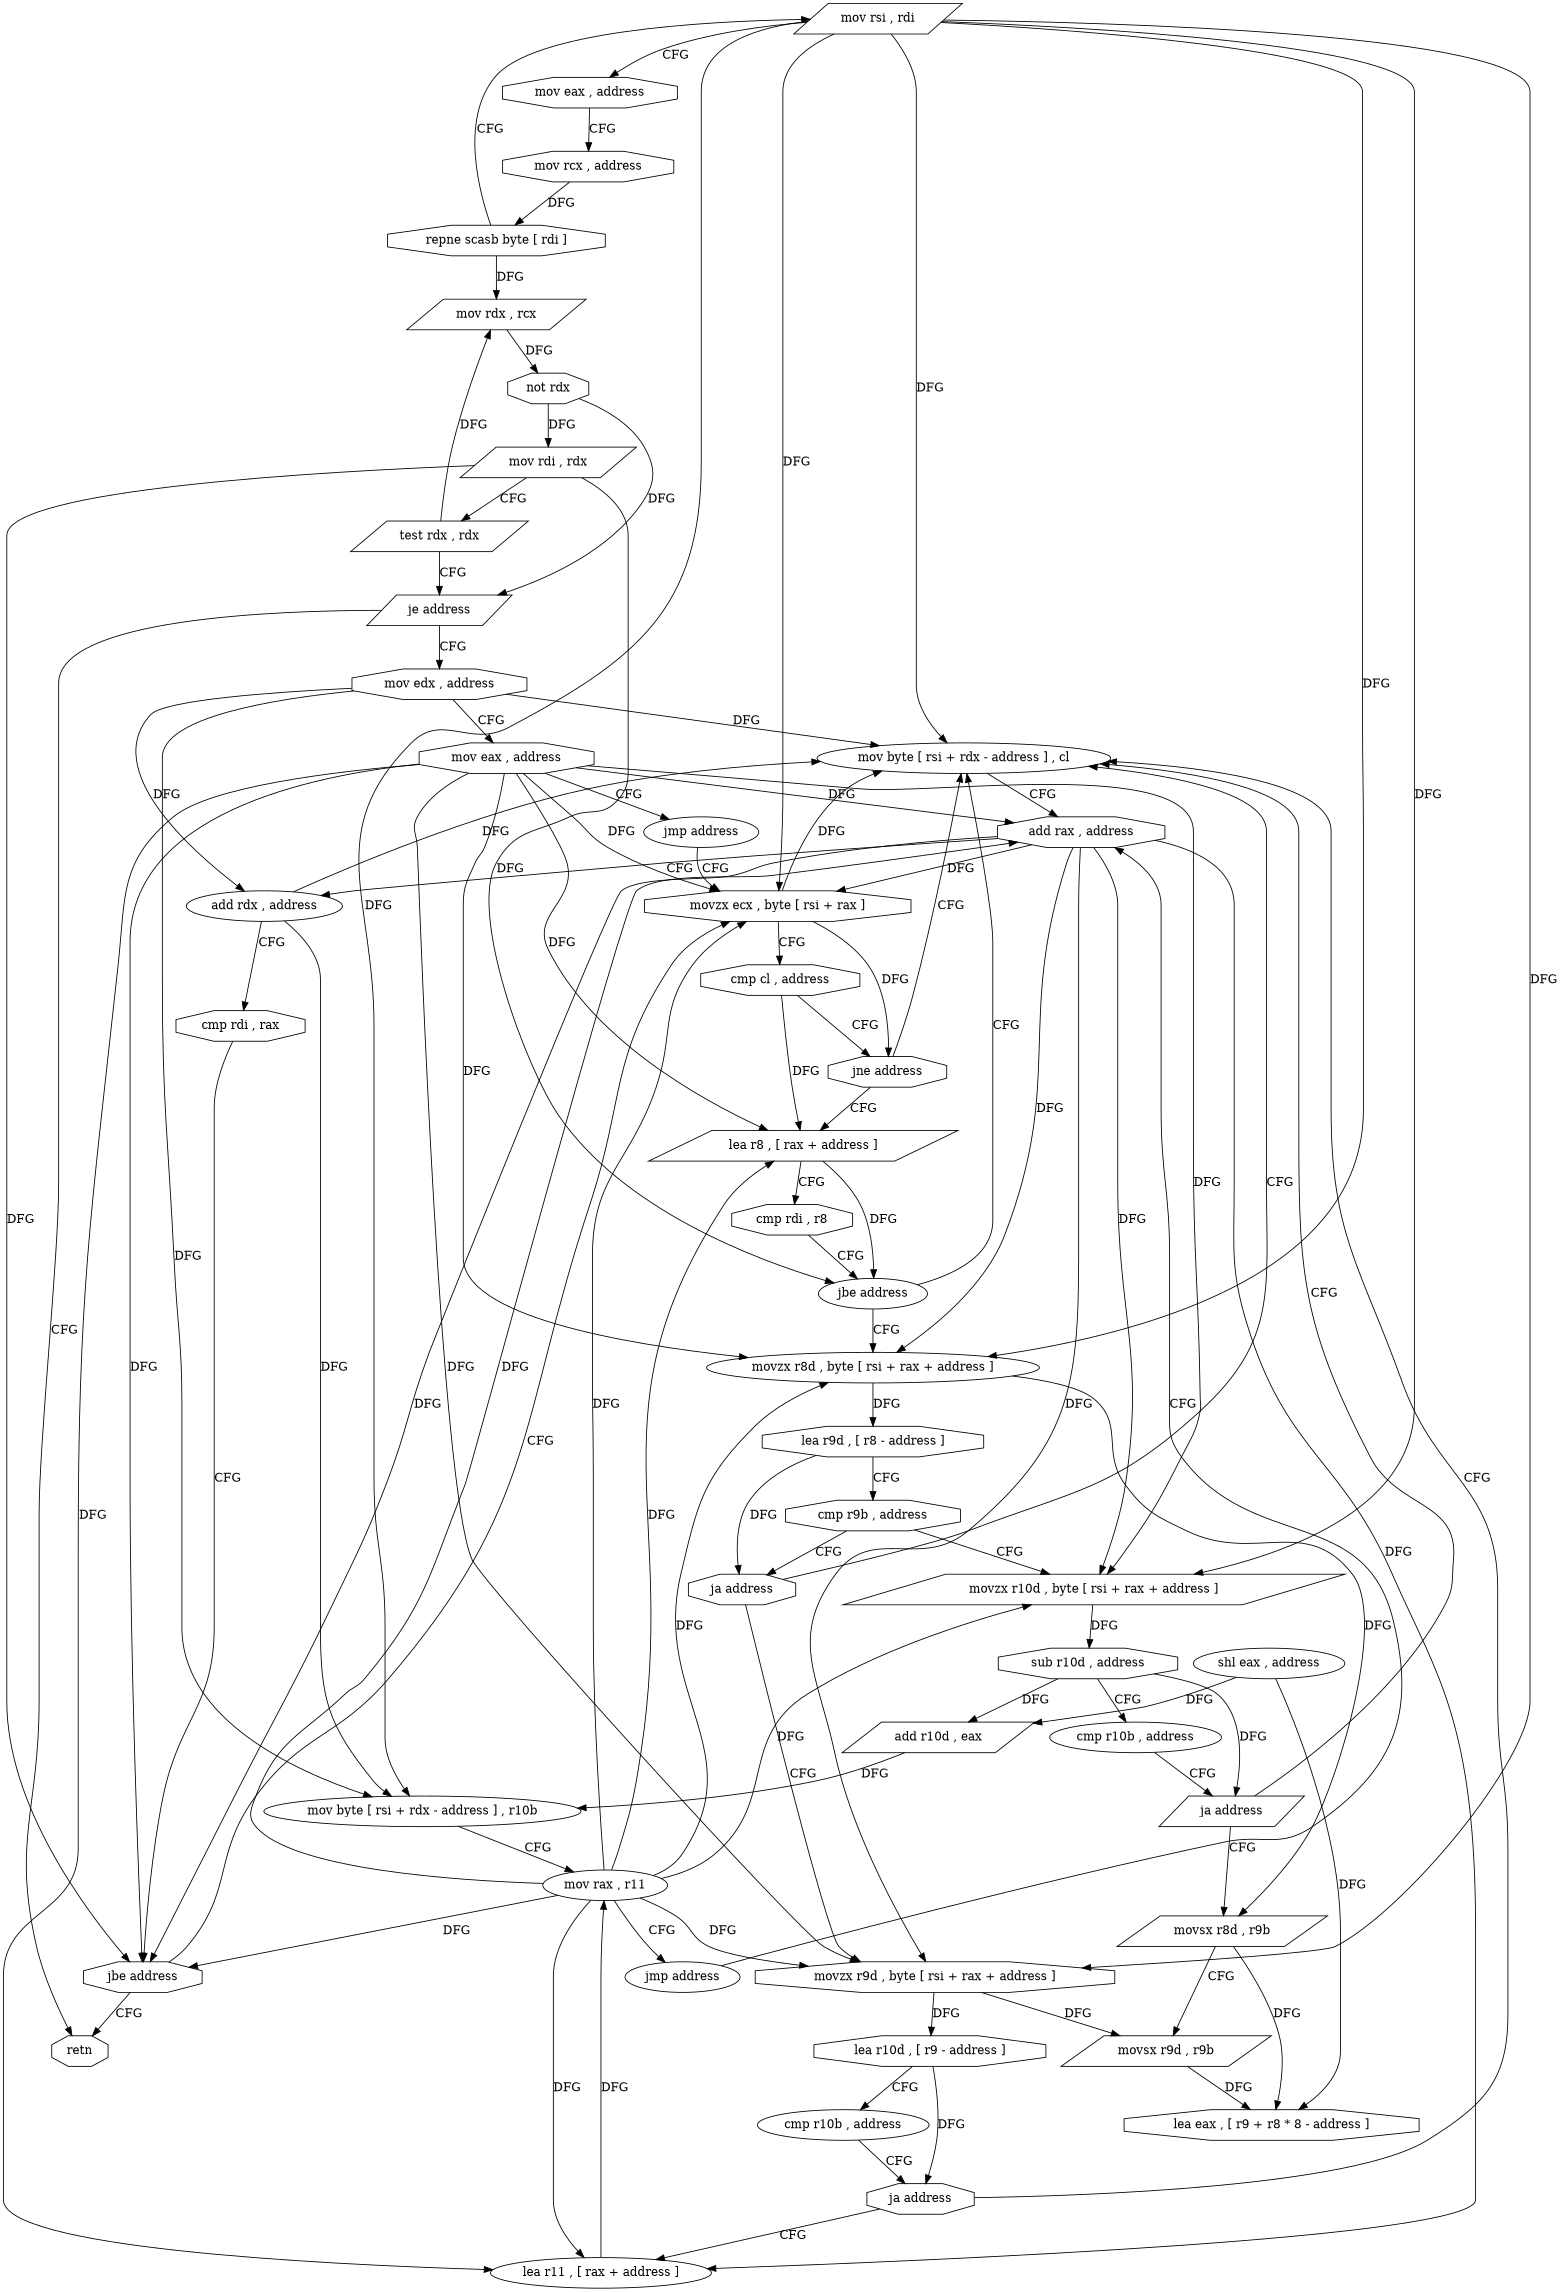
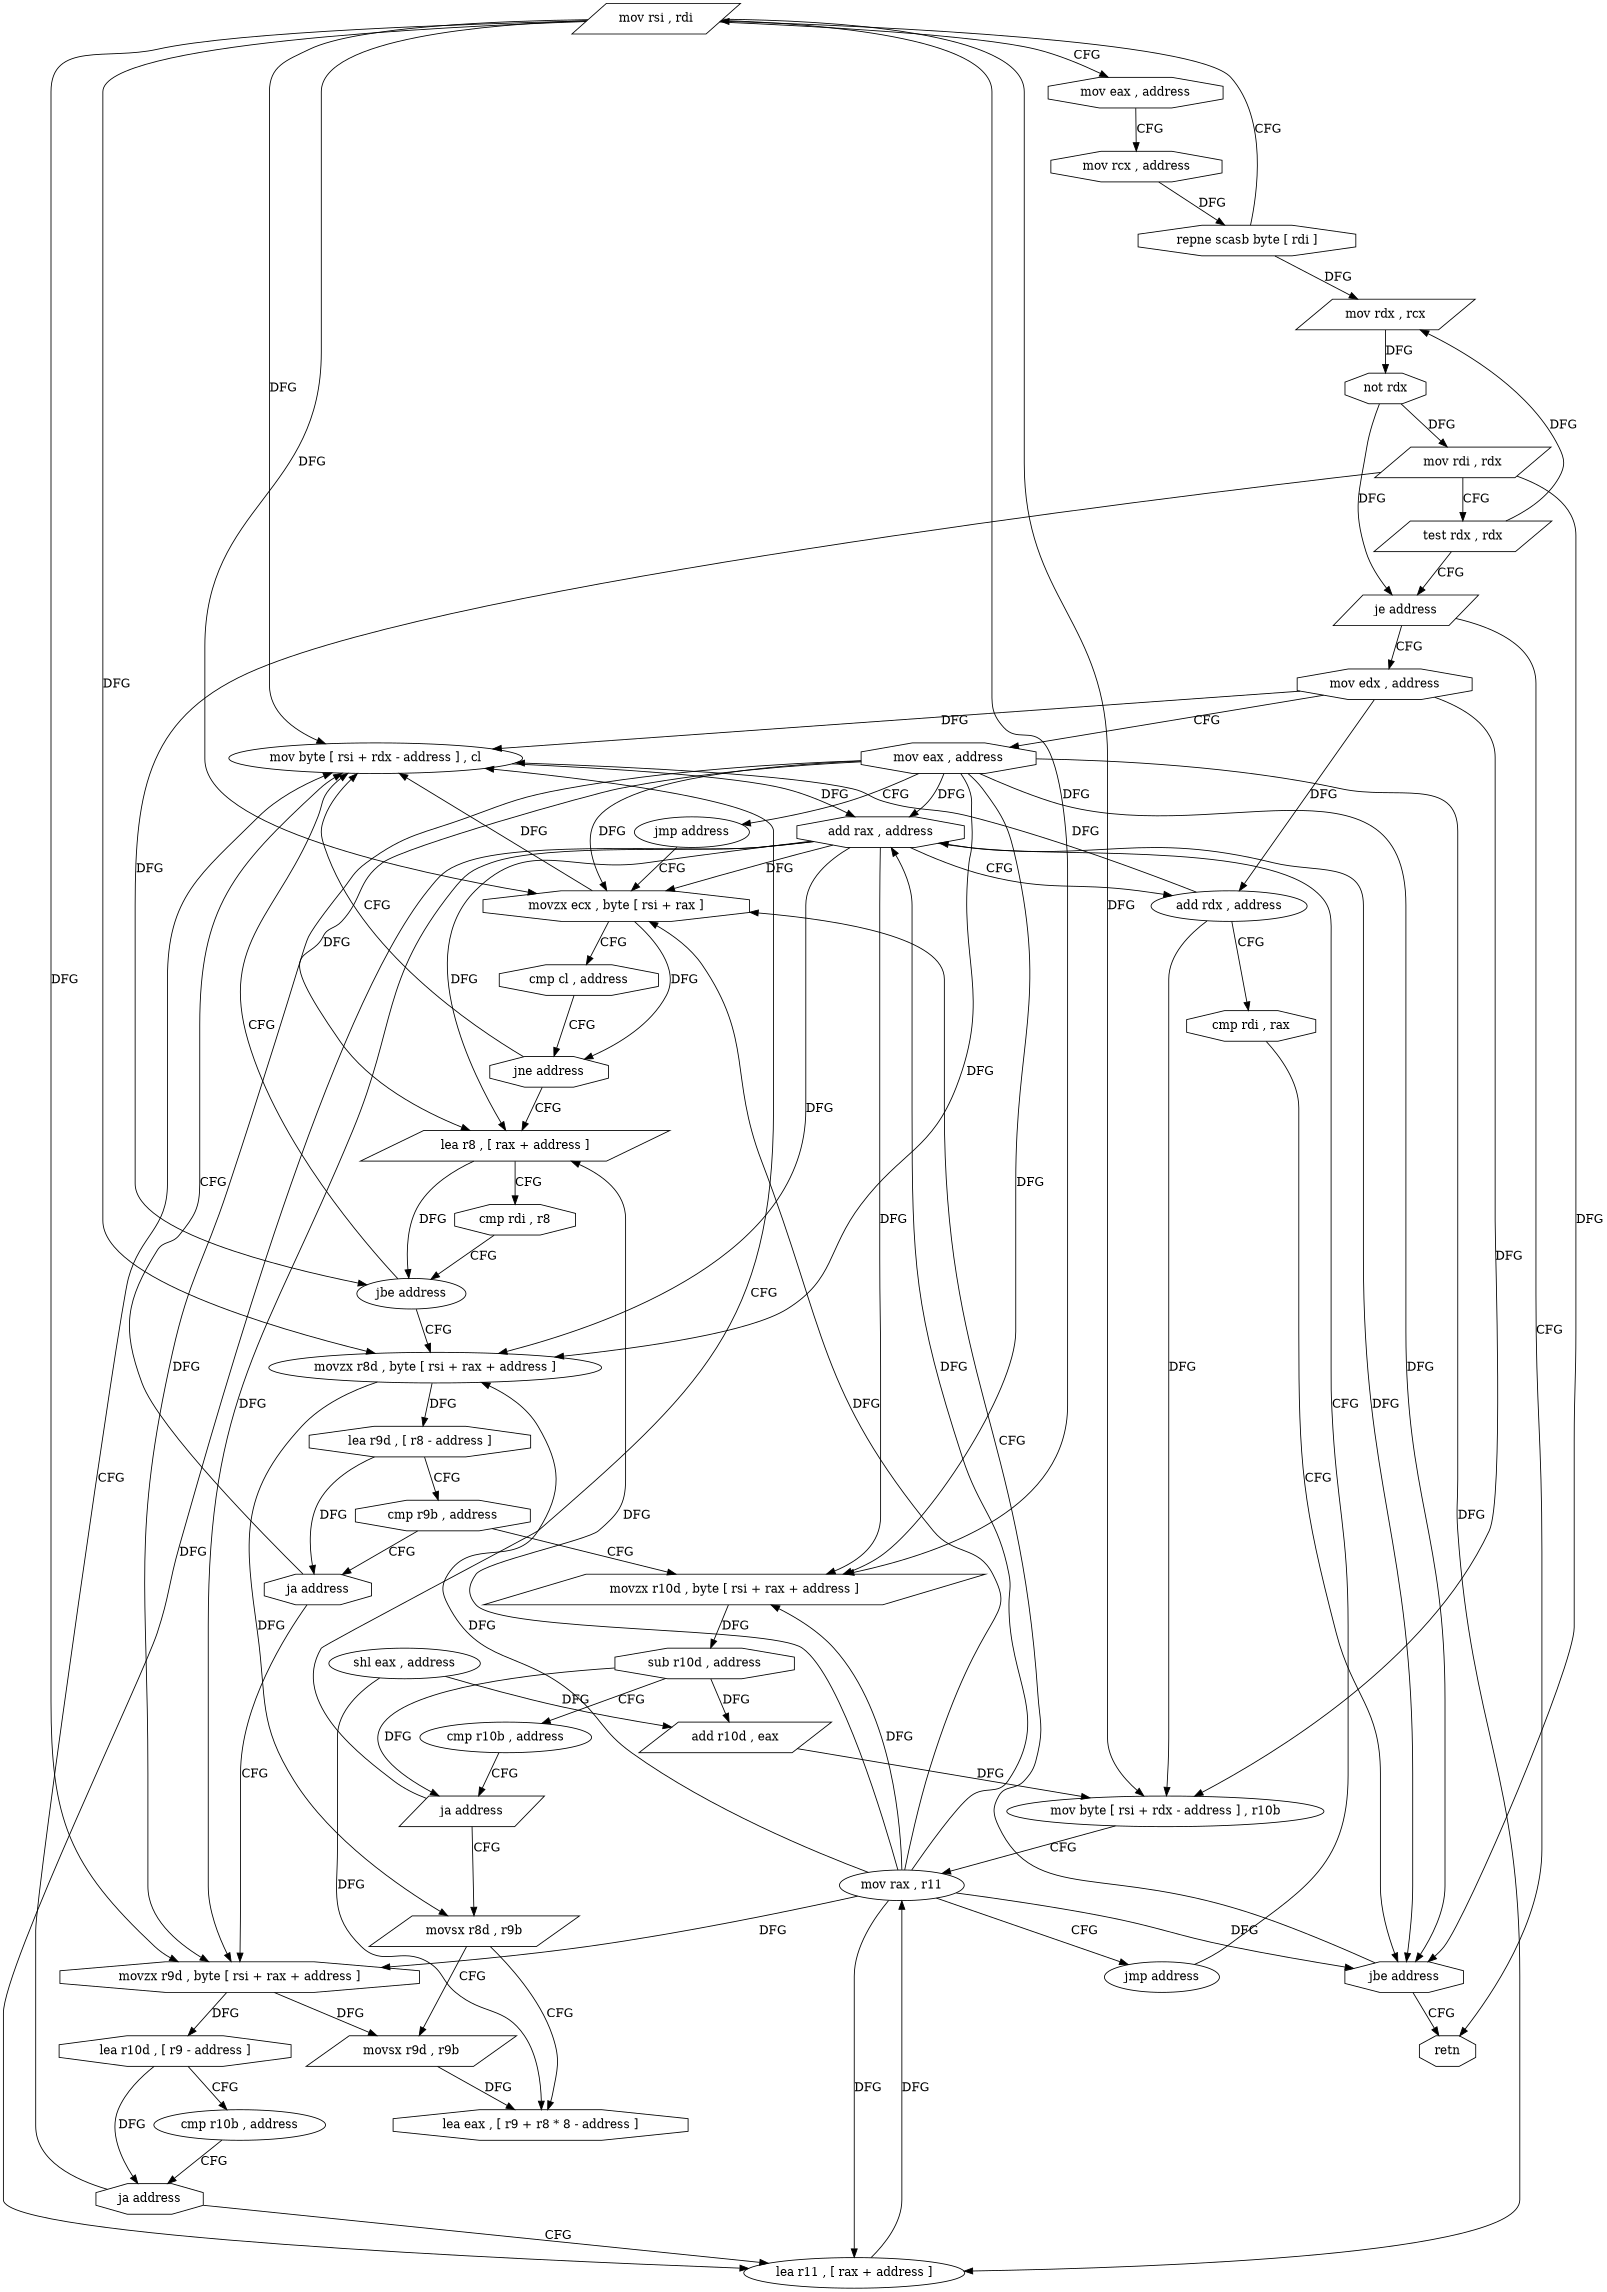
(1043, 795) -> (835, 795)
(788, 1059) -> (515, 865)
(1287, 2014) -> (560, 2014)
